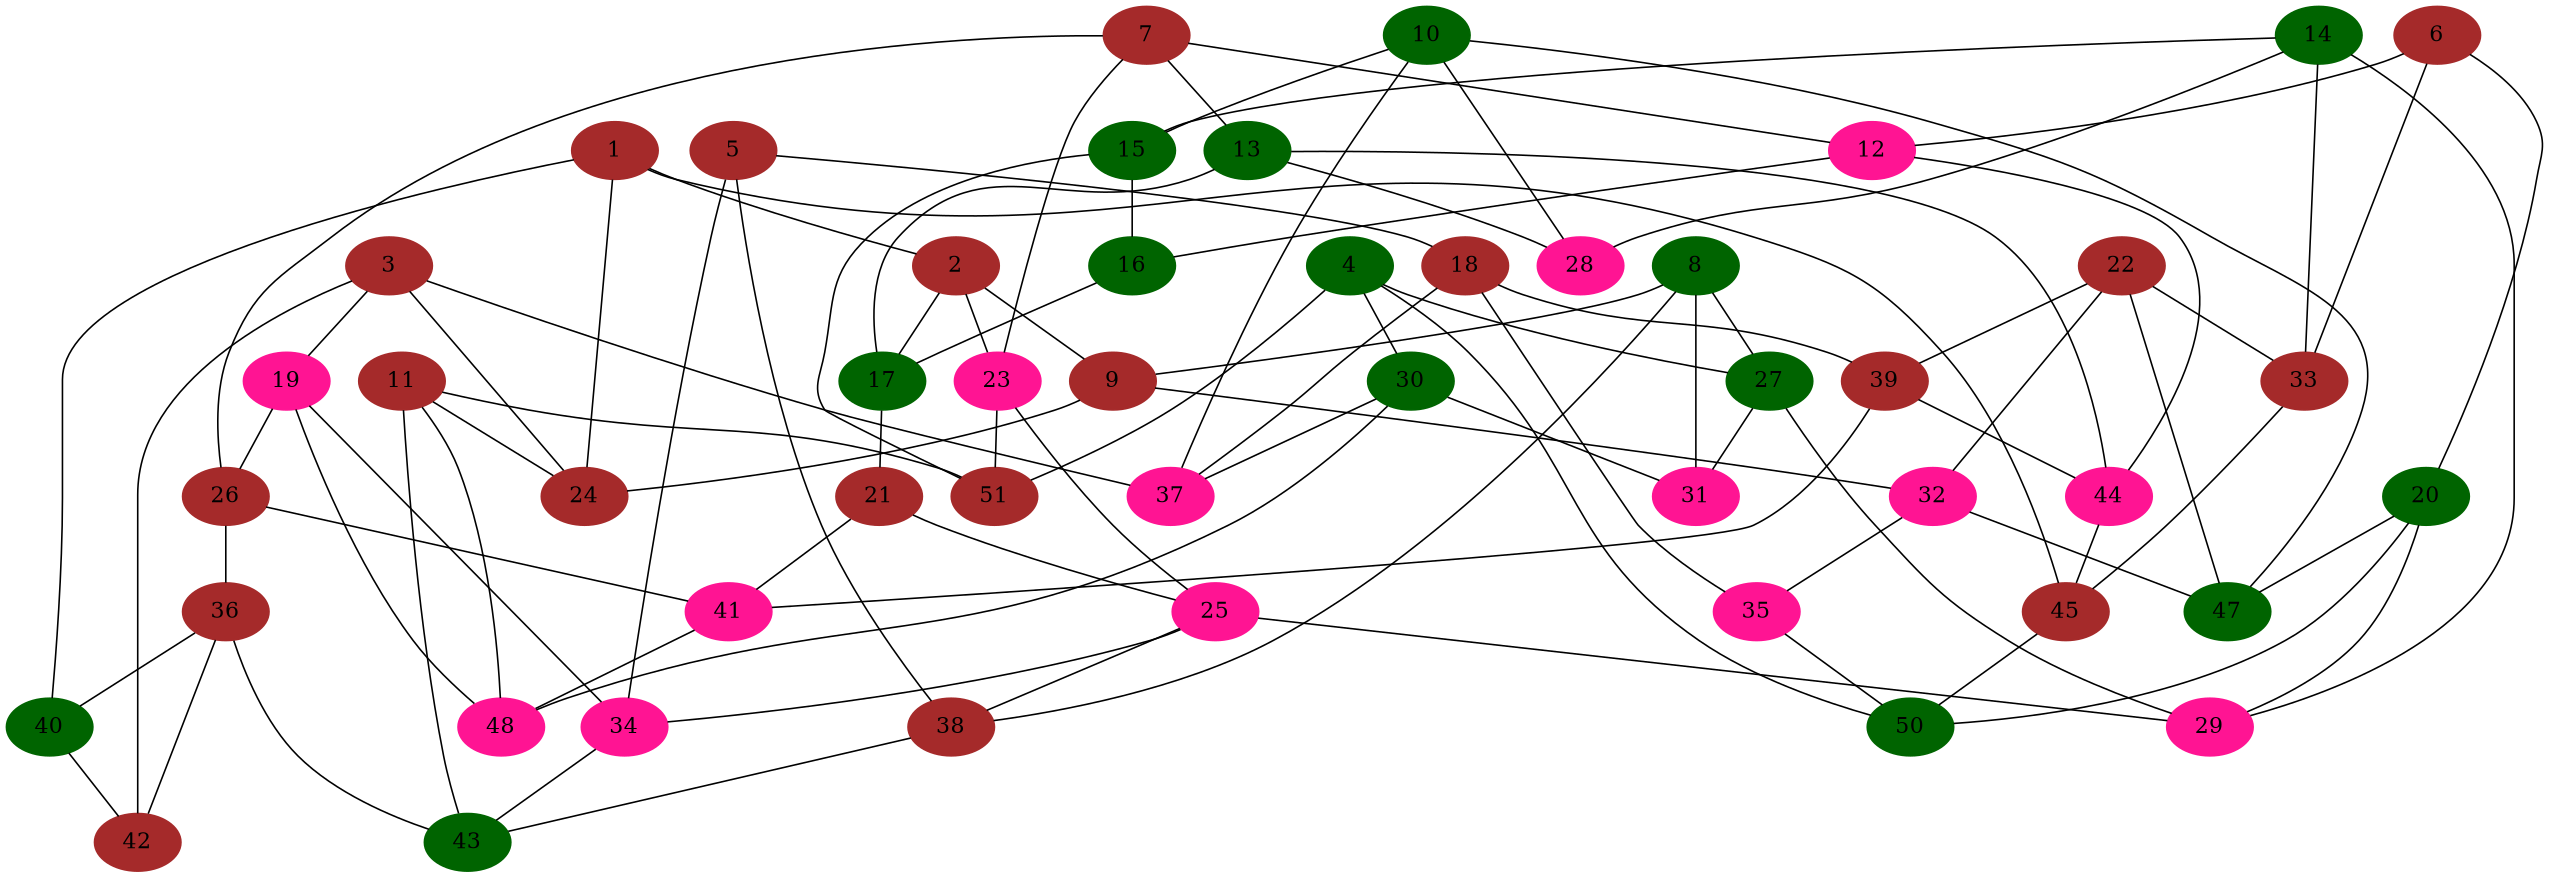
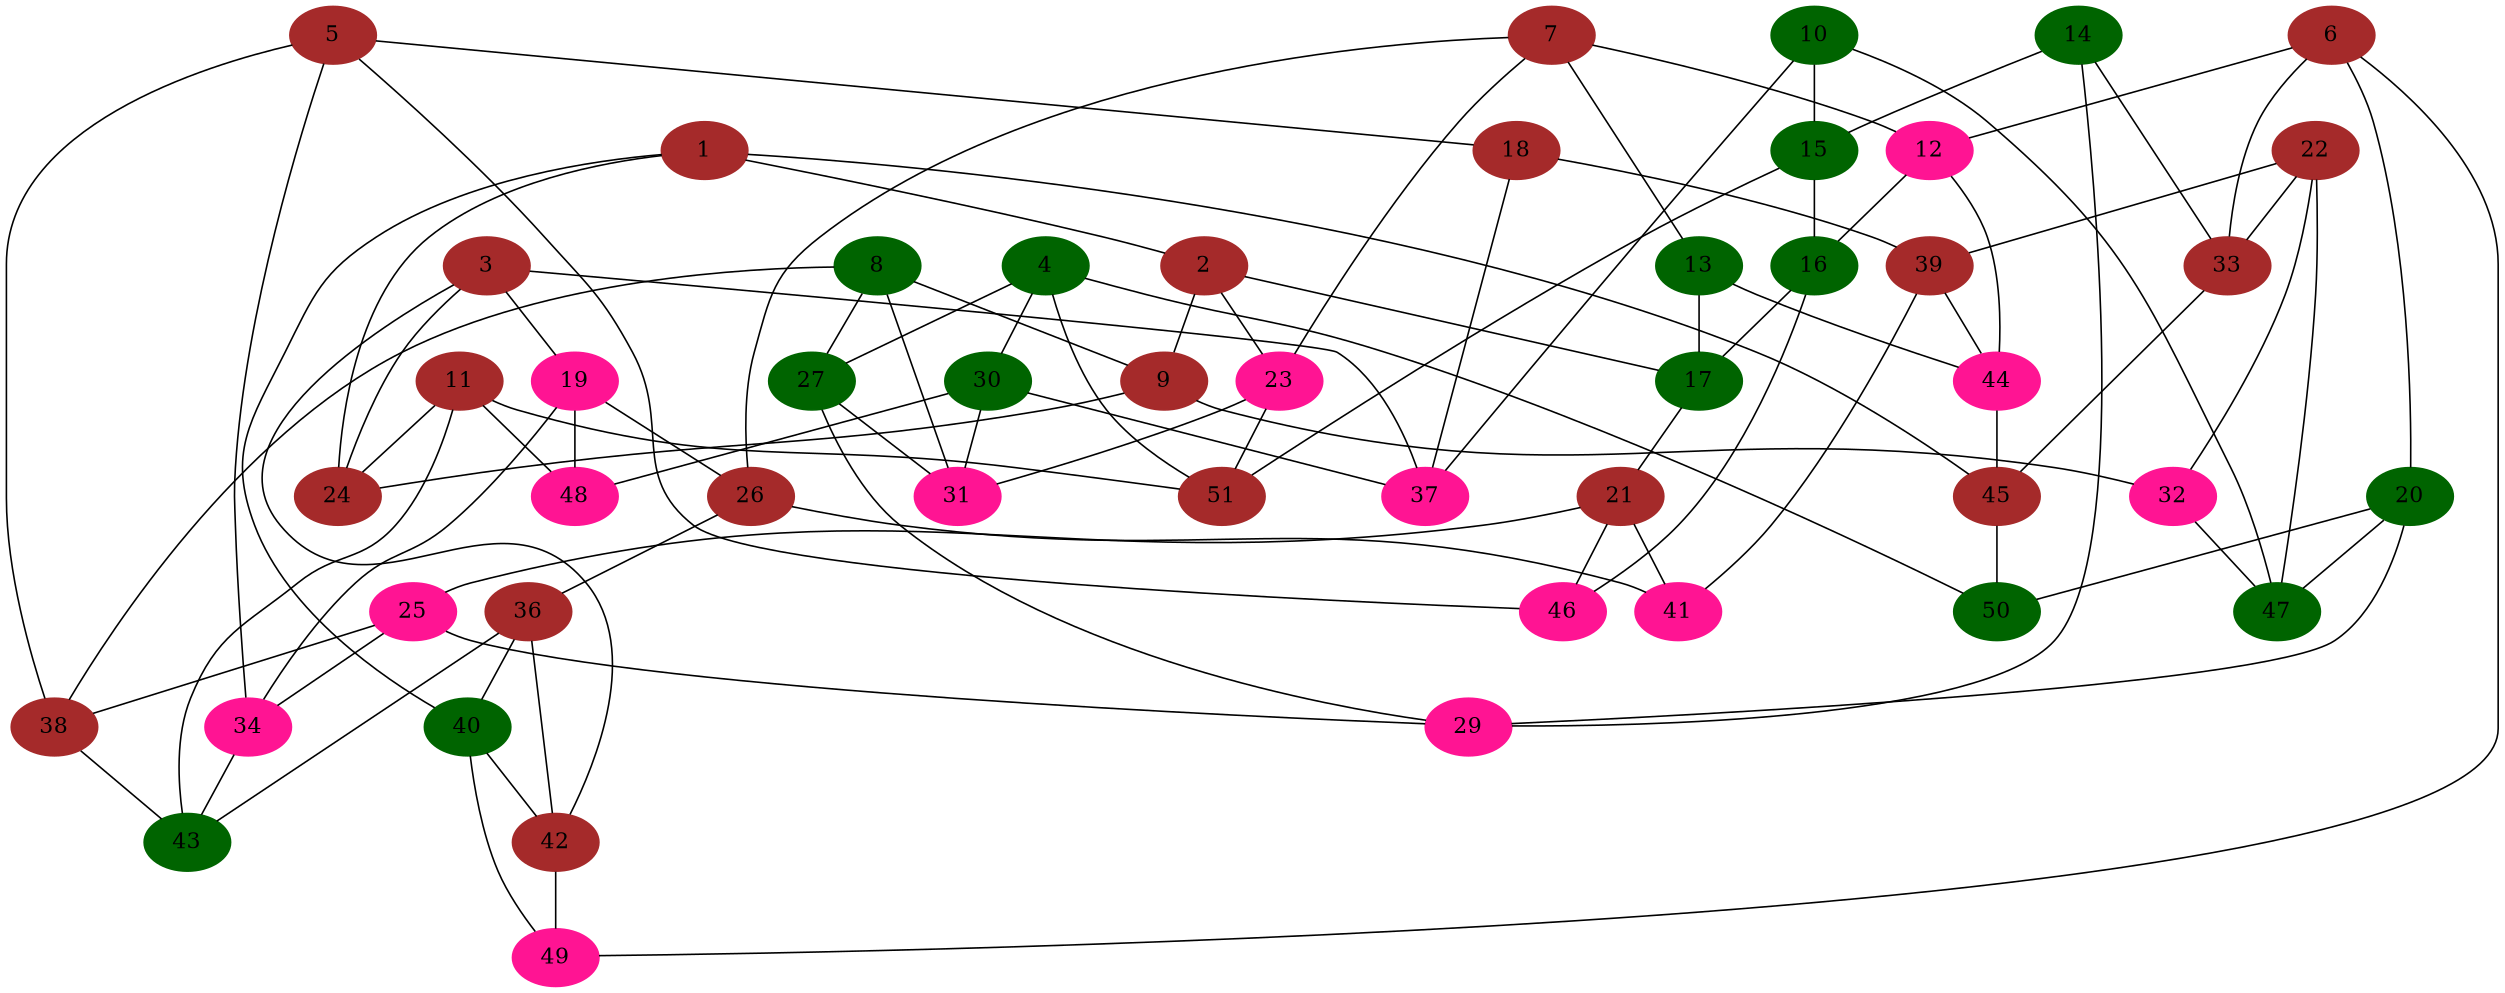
(1581, 266) -> none
(1094, 505) -> (1122, 446)
none -> (1563, 612)
(1757, 612) -> none
(615, 669) -> none
none -> (556, 958)
